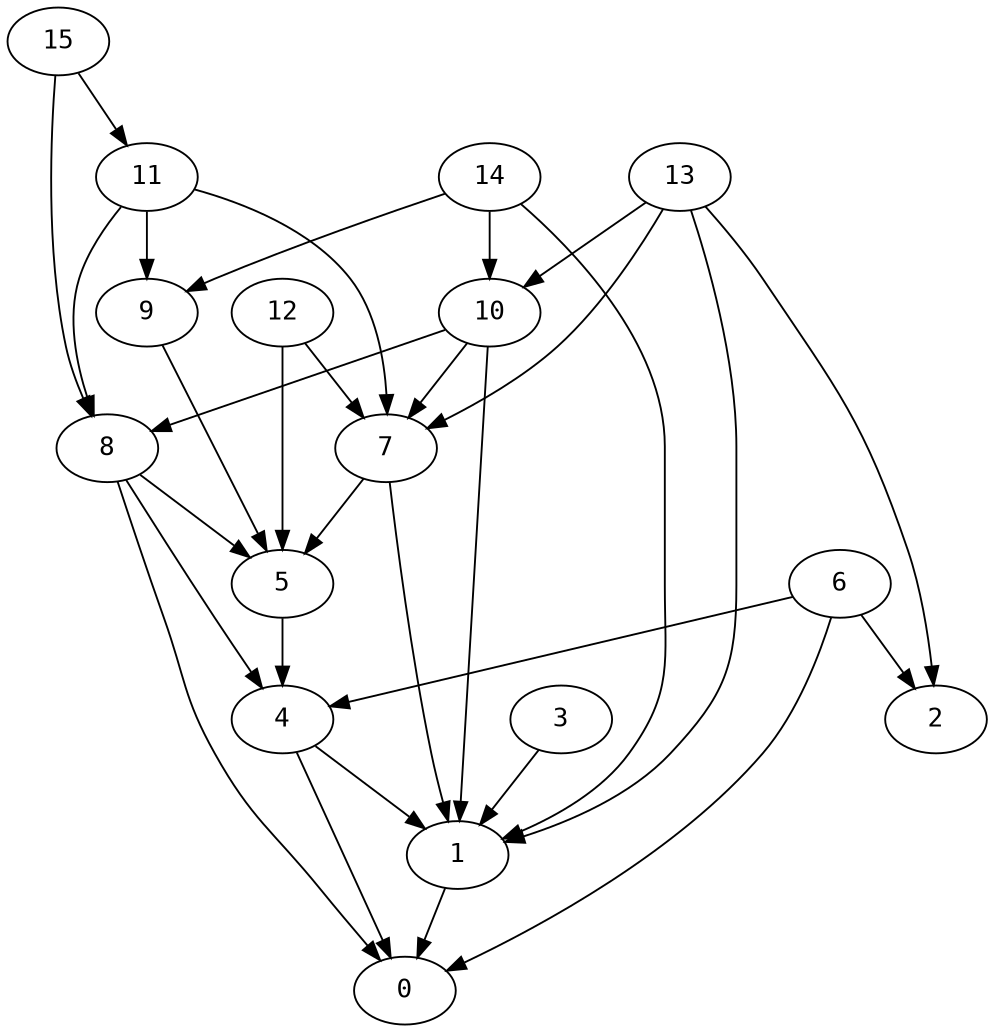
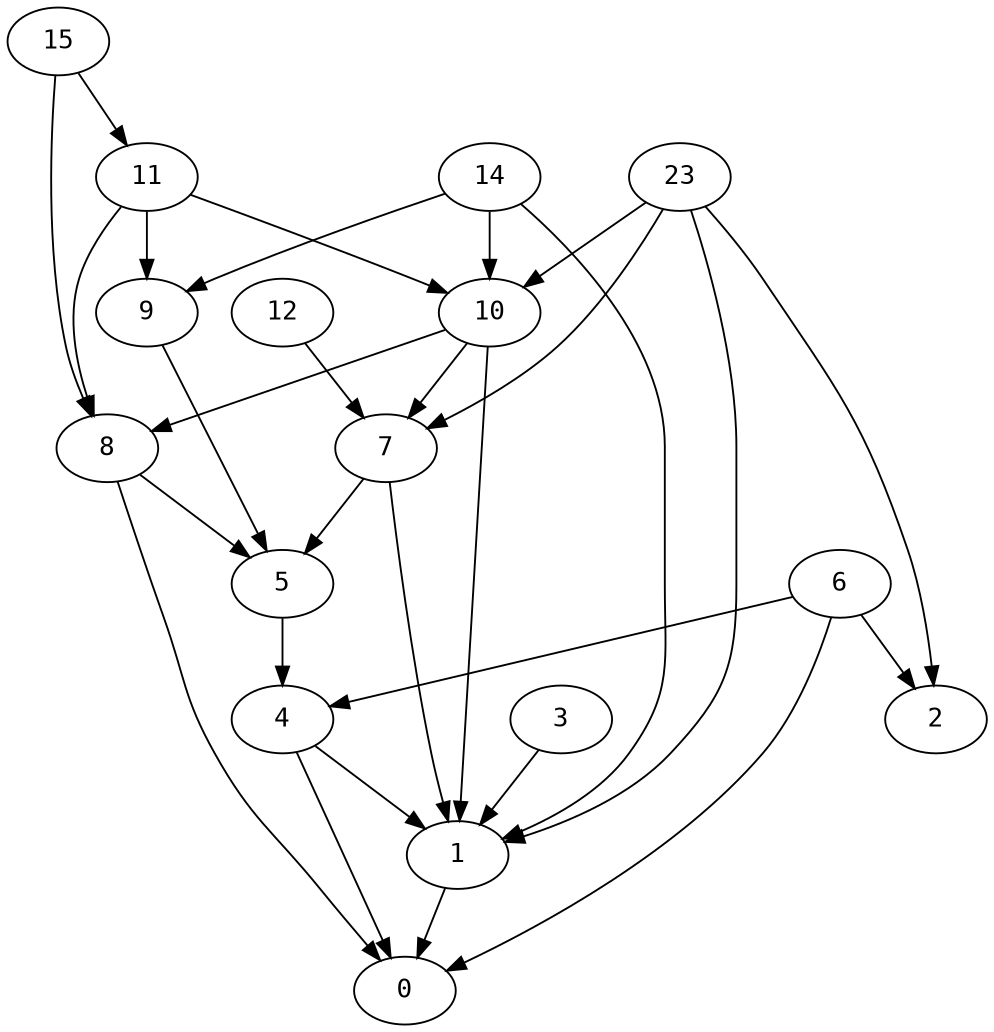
(680, 177) -> (680, 177)
(330, 257) -> (292, 233)
(282, 439) -> none
(188, 577) -> none
